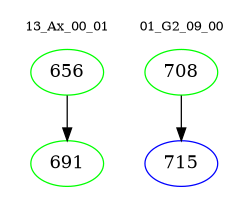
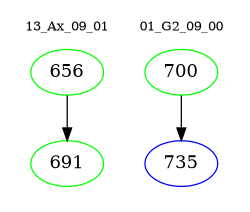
(67, 27) -> (67, 27)
(181, 72) -> (181, 72)
(181, 164) -> (181, 164)
